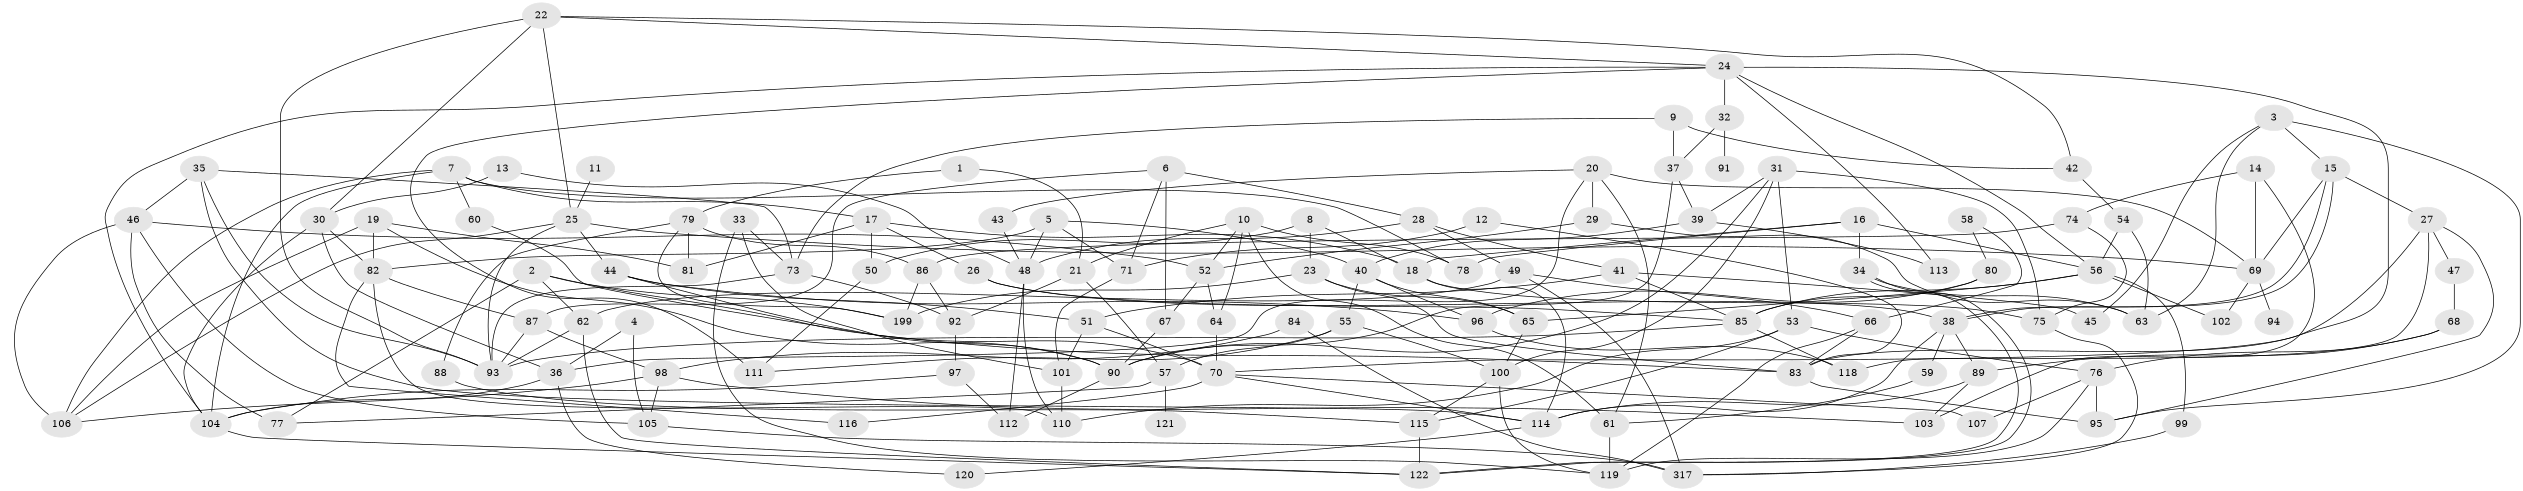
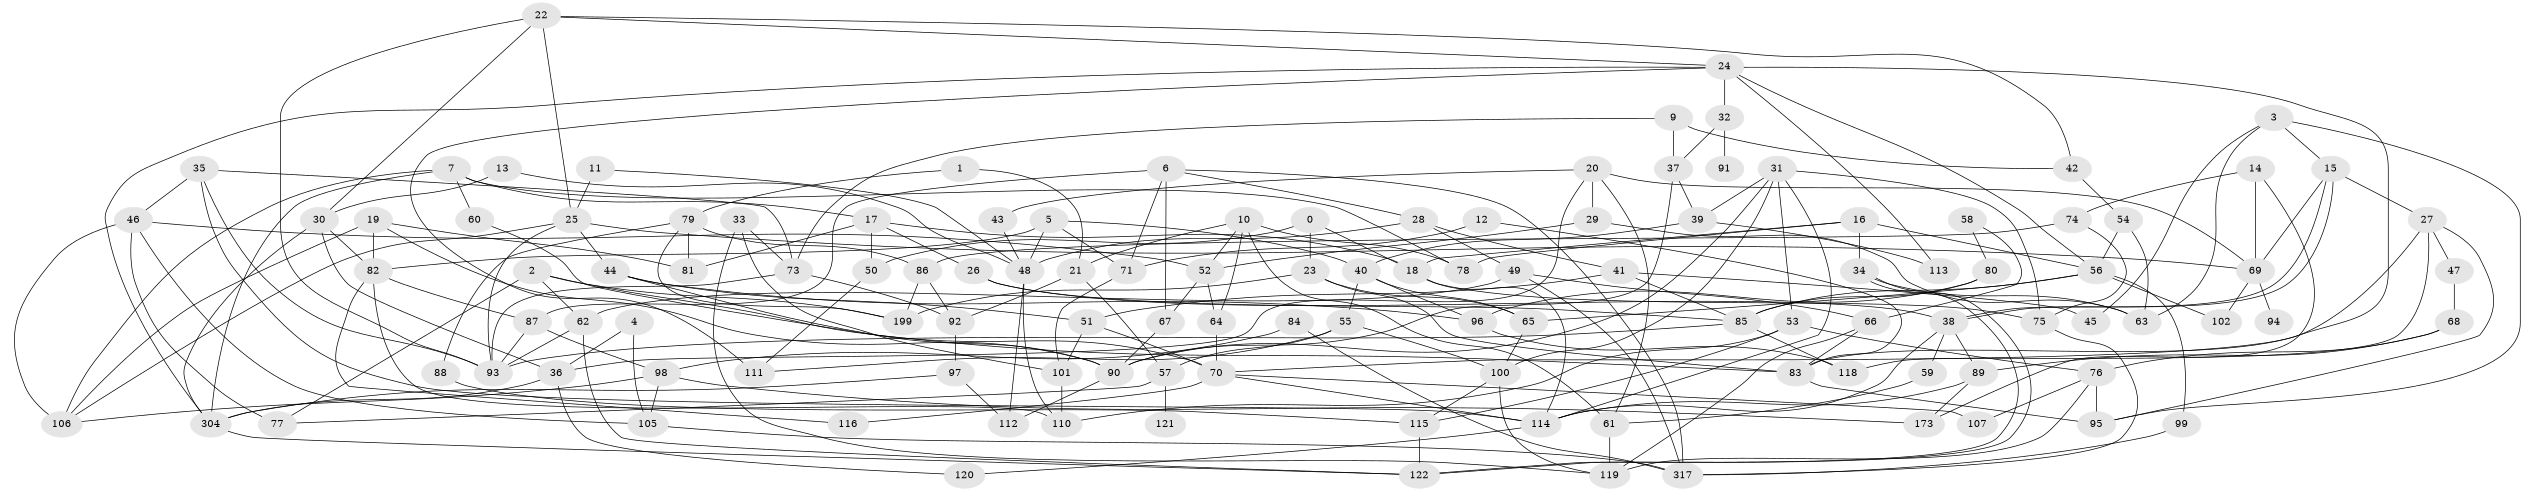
none -> (740, 178)
none -> (1505, 206)
(1310, 220) -> (1310, 220)
none -> (1758, 355)
(211, 424) -> (211, 424)
(1924, 424) -> (1924, 424)
